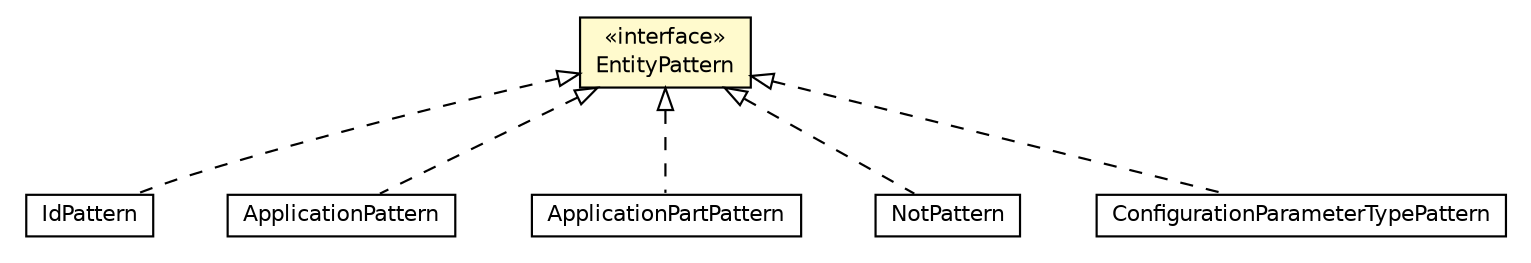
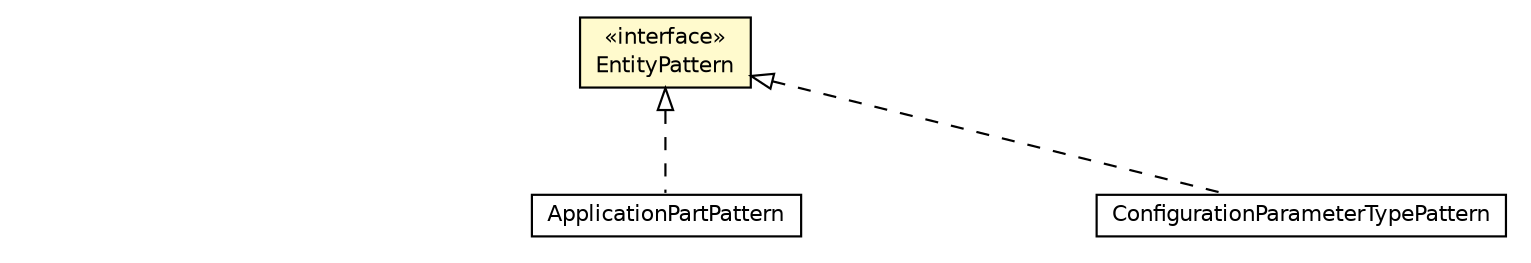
(90, 215) -> none
(341, 215) -> none
(948, 215) -> none
